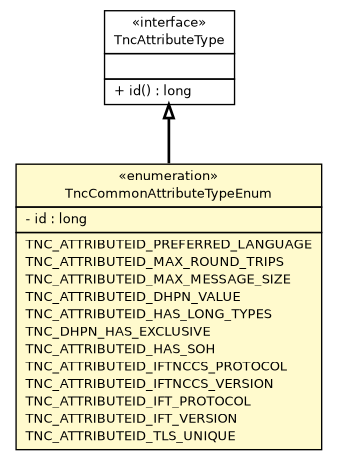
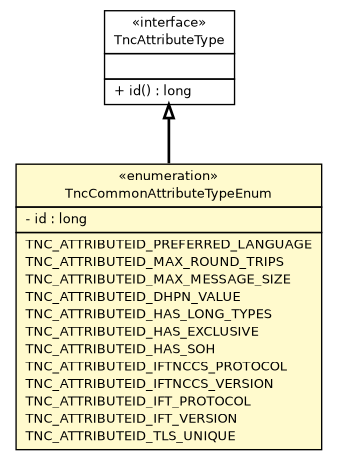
(119, 332) -> (143, 332)
